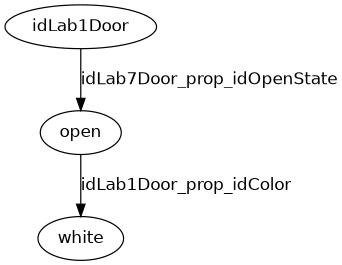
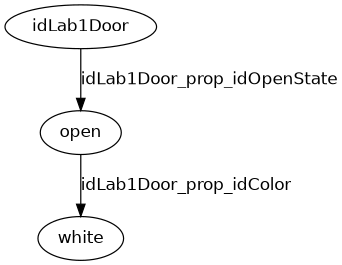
(209, 80) -> (209, 80)
